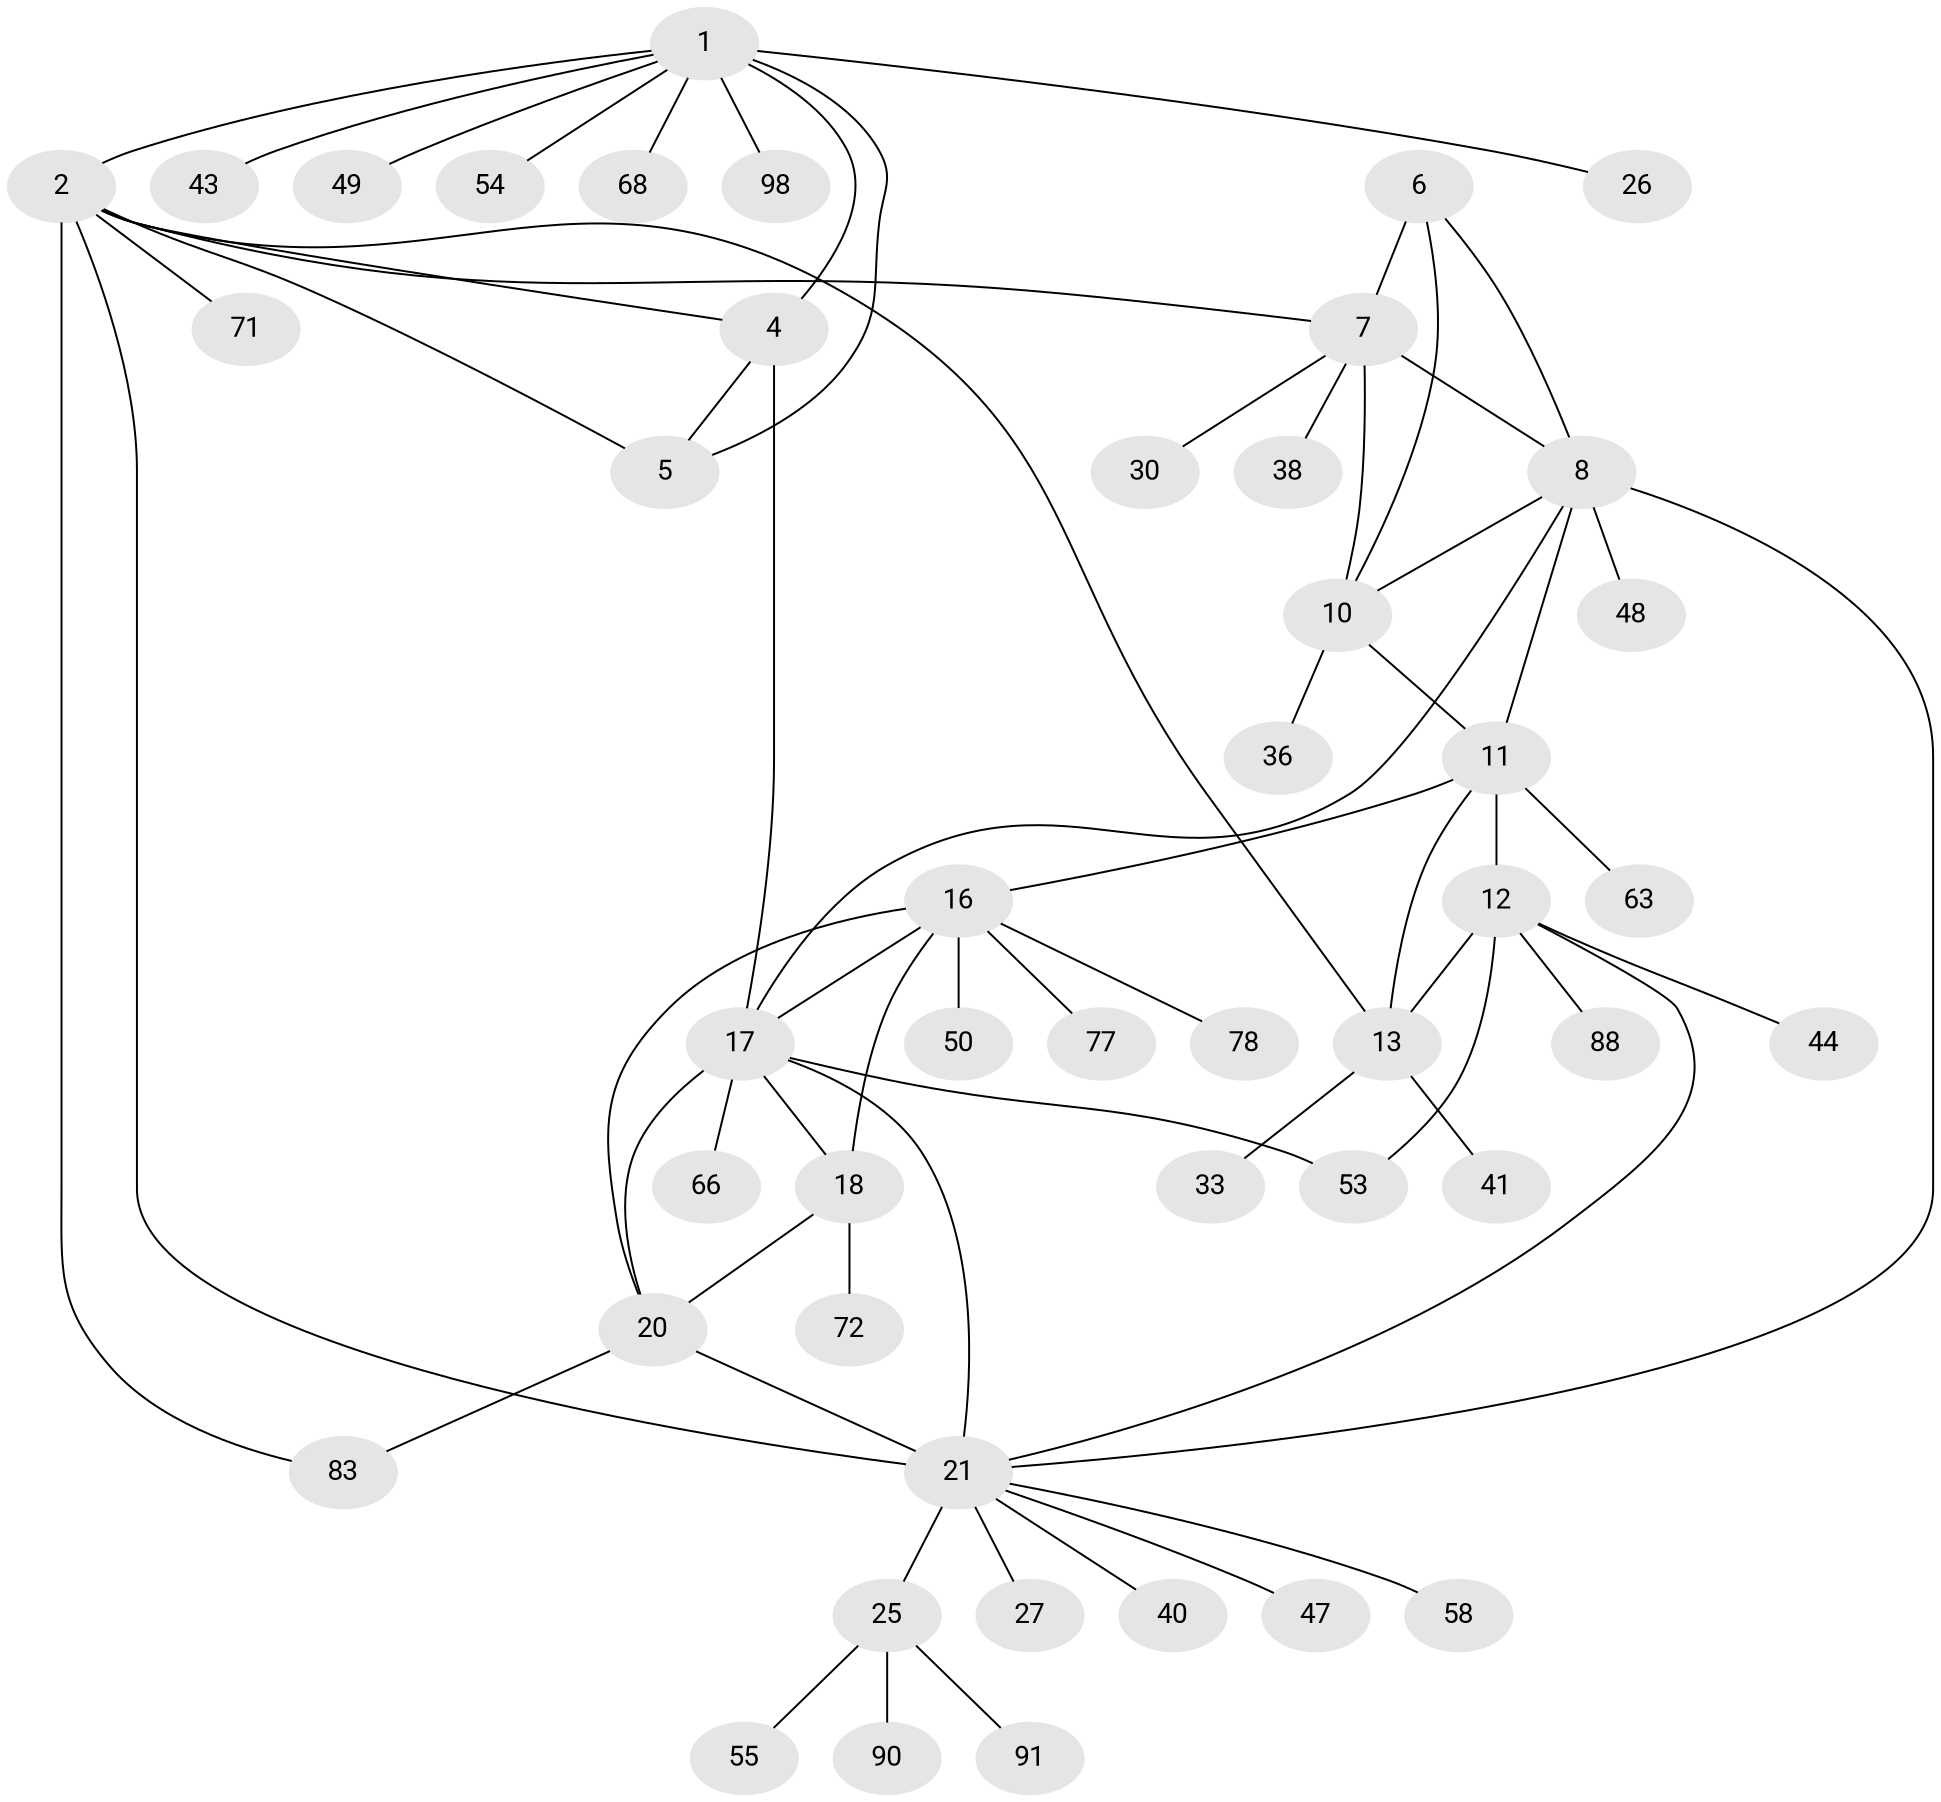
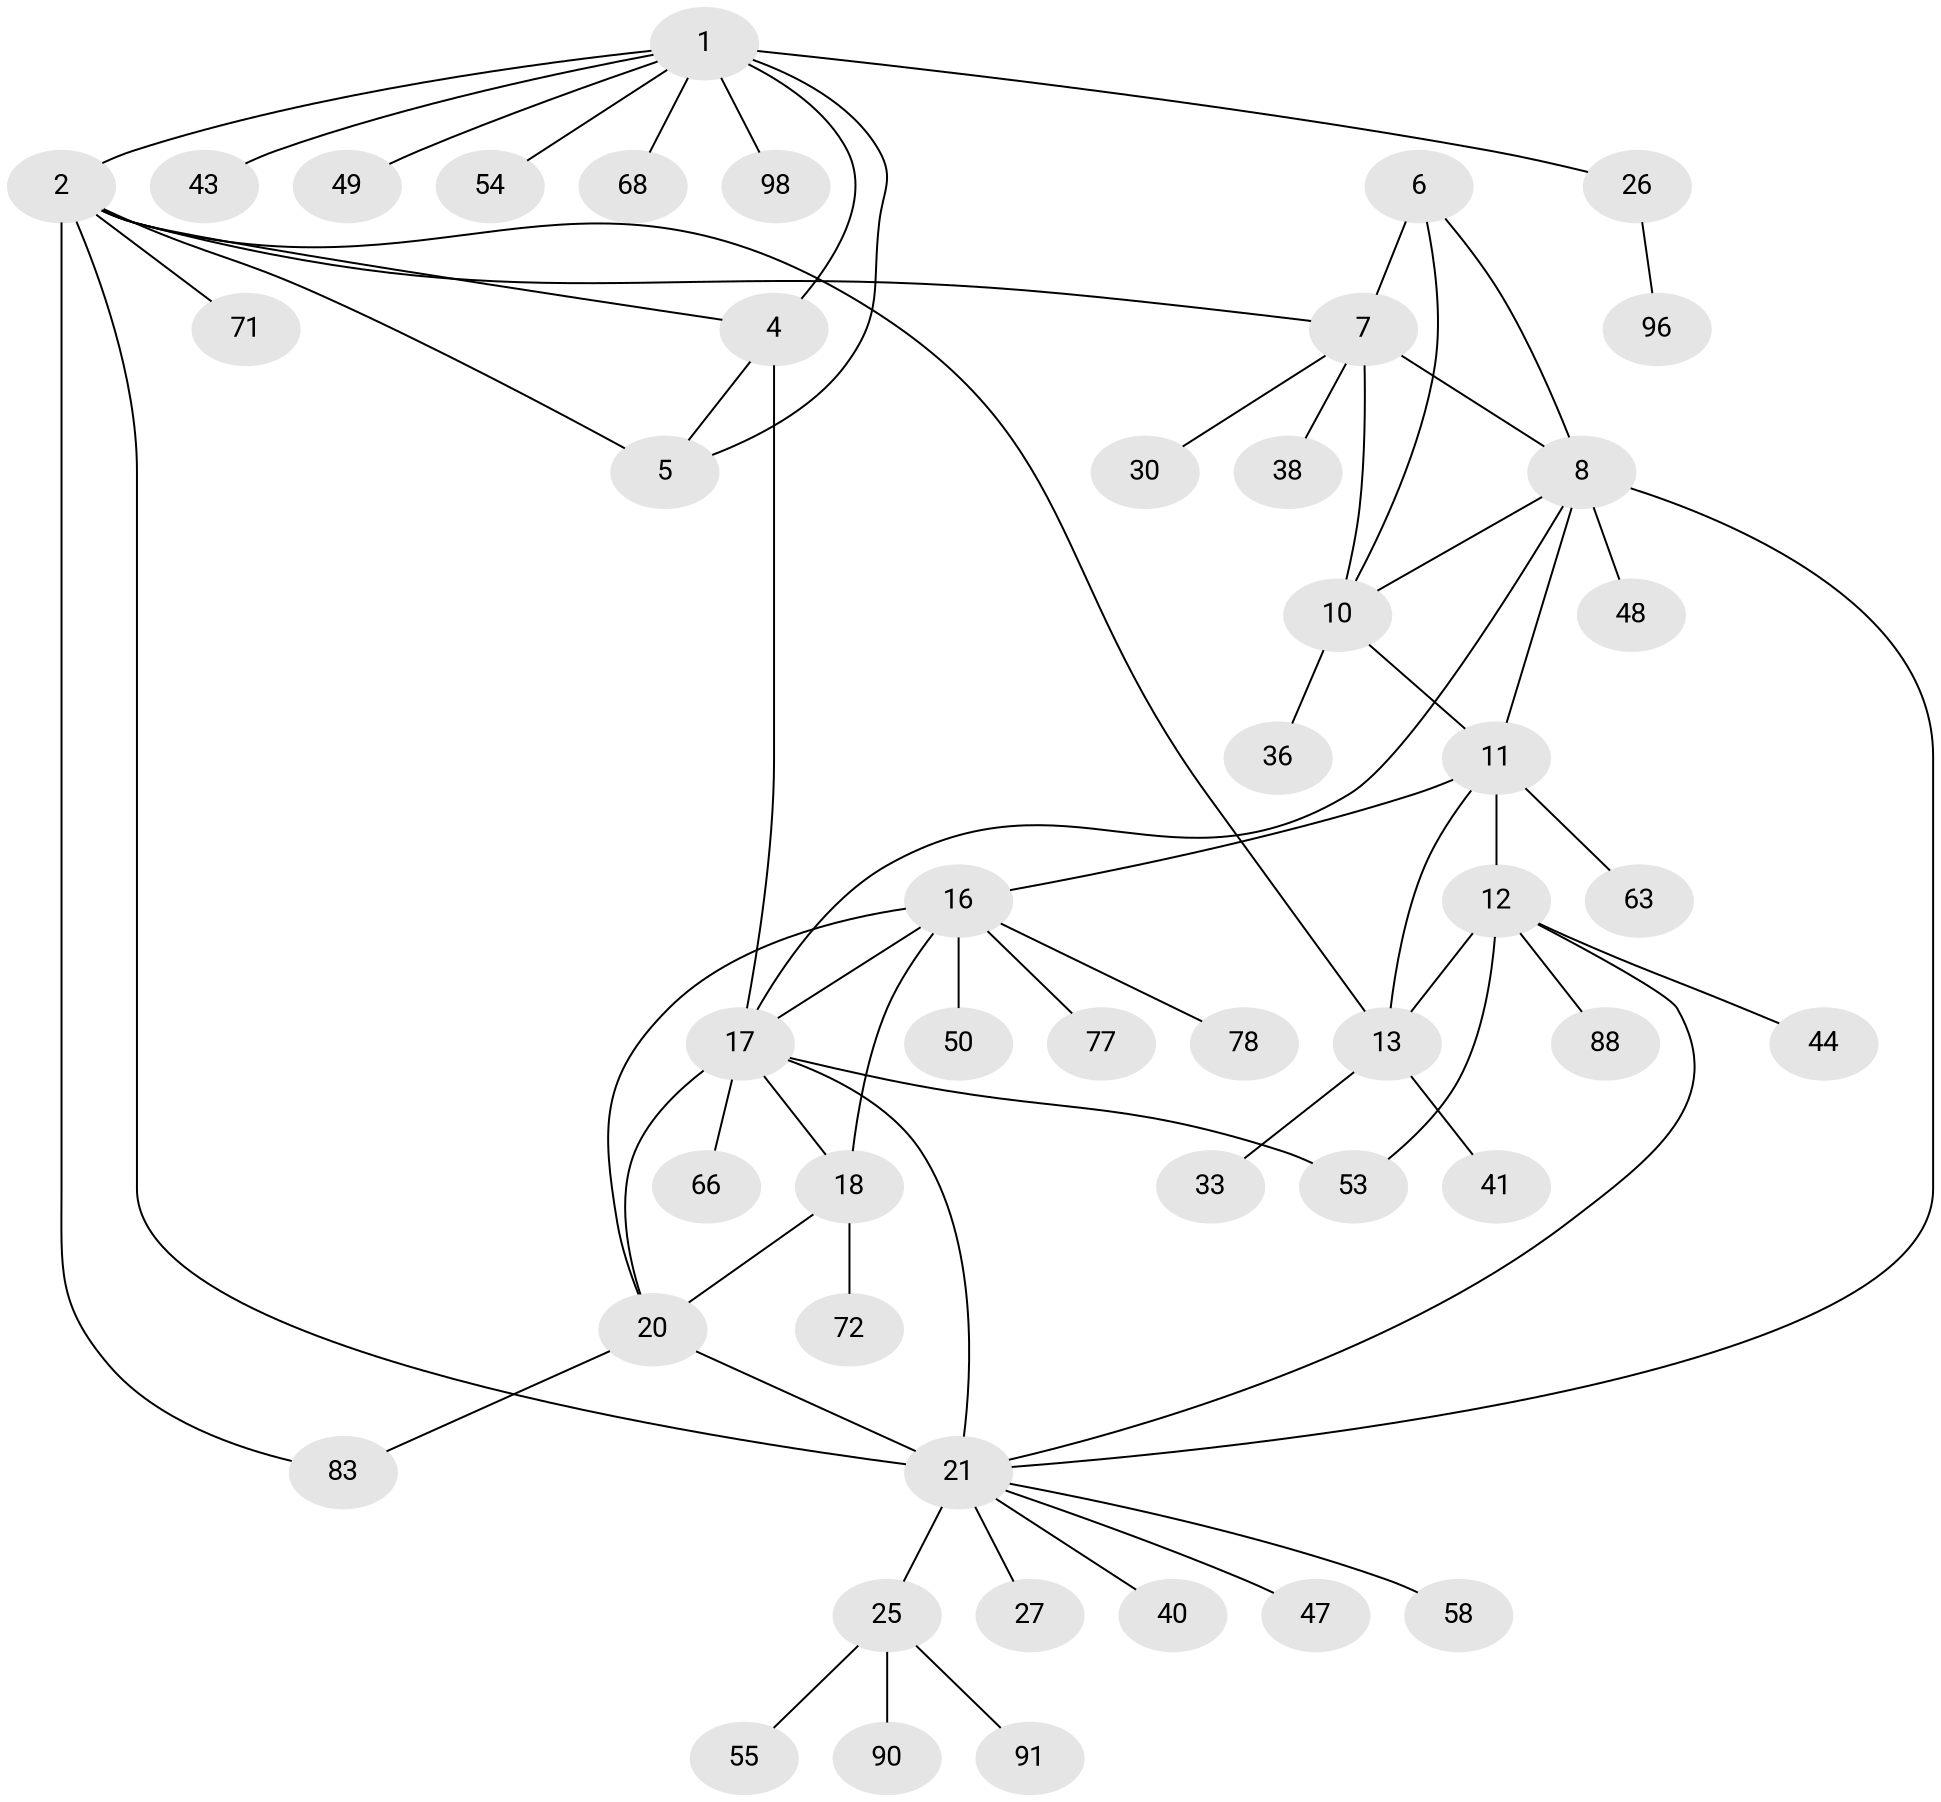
none -> (1657, 329)
